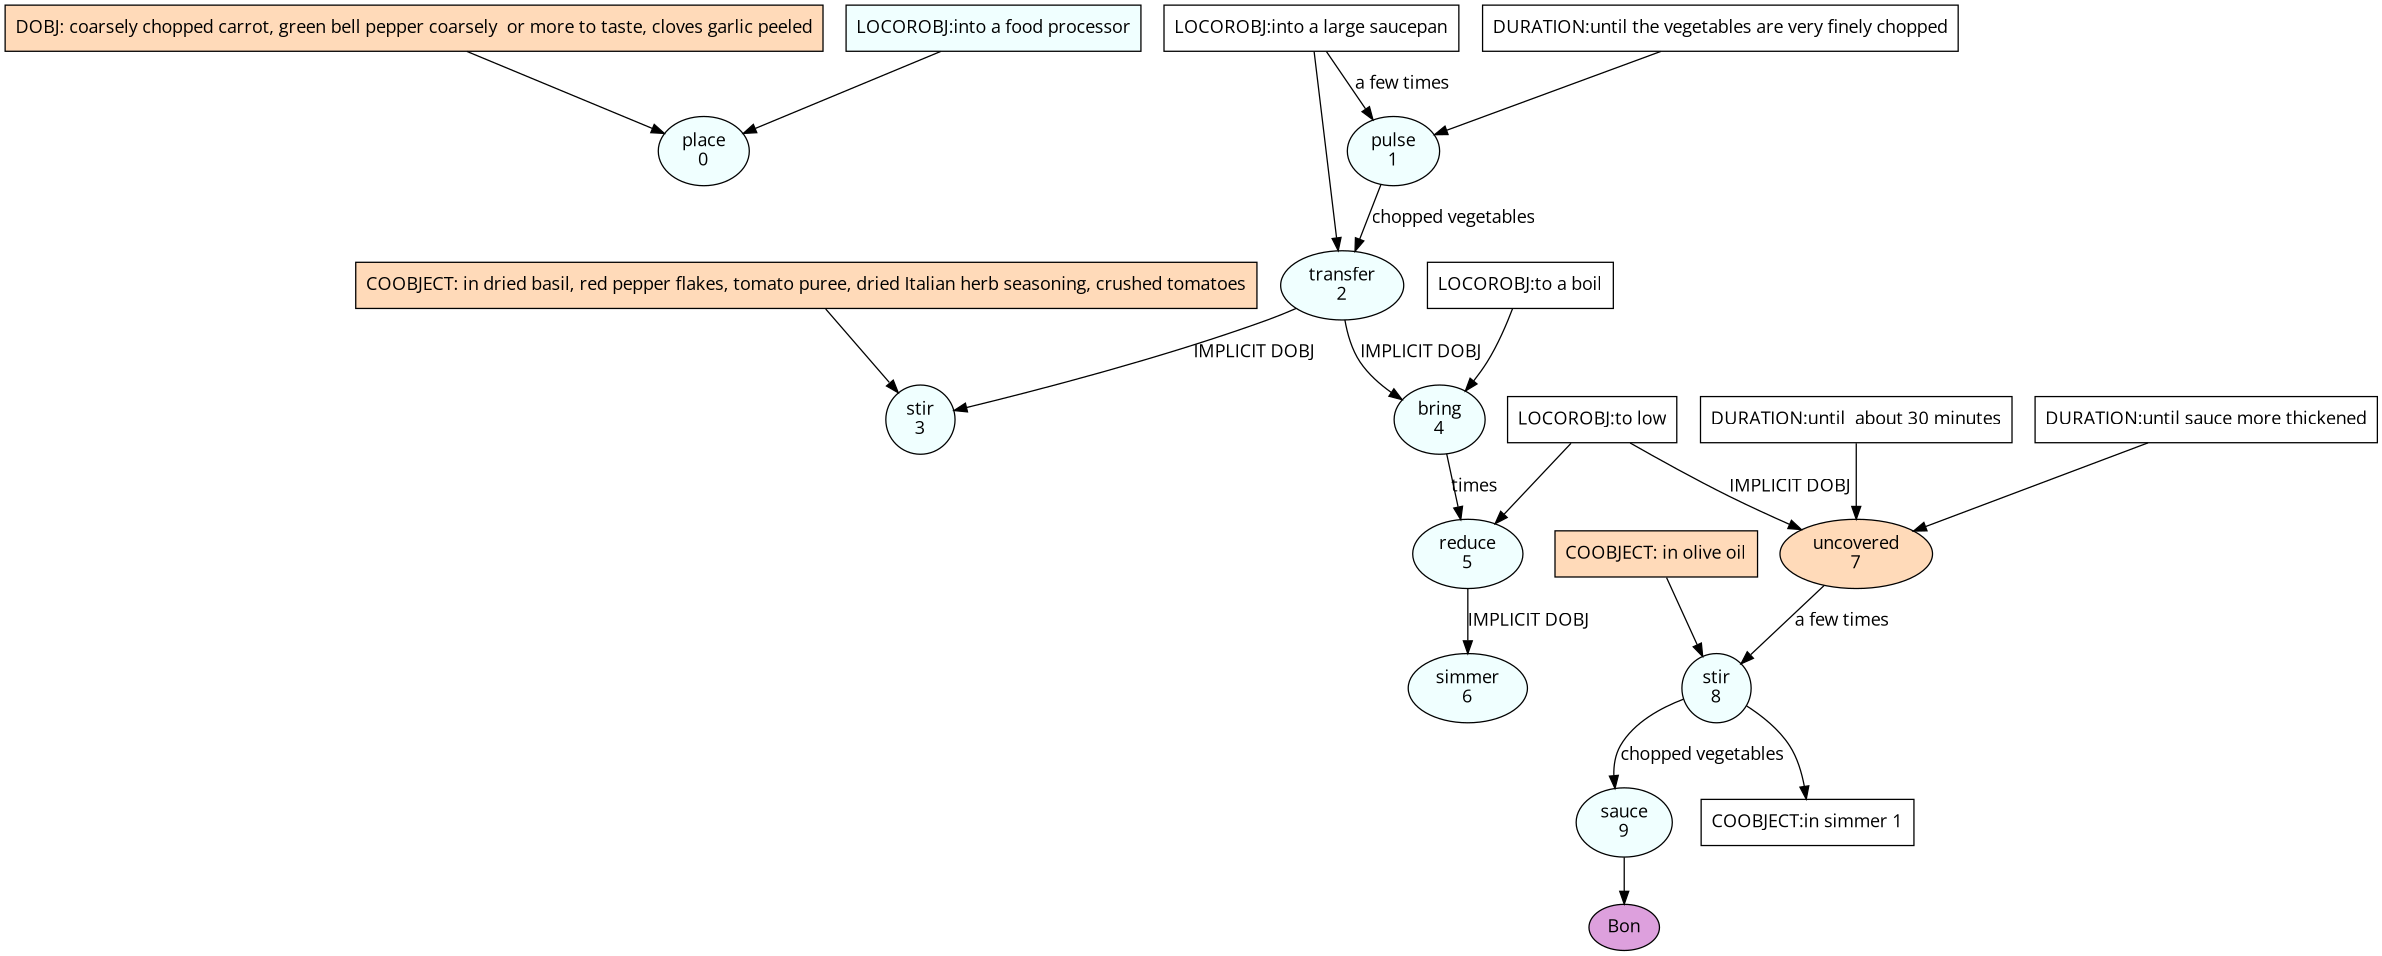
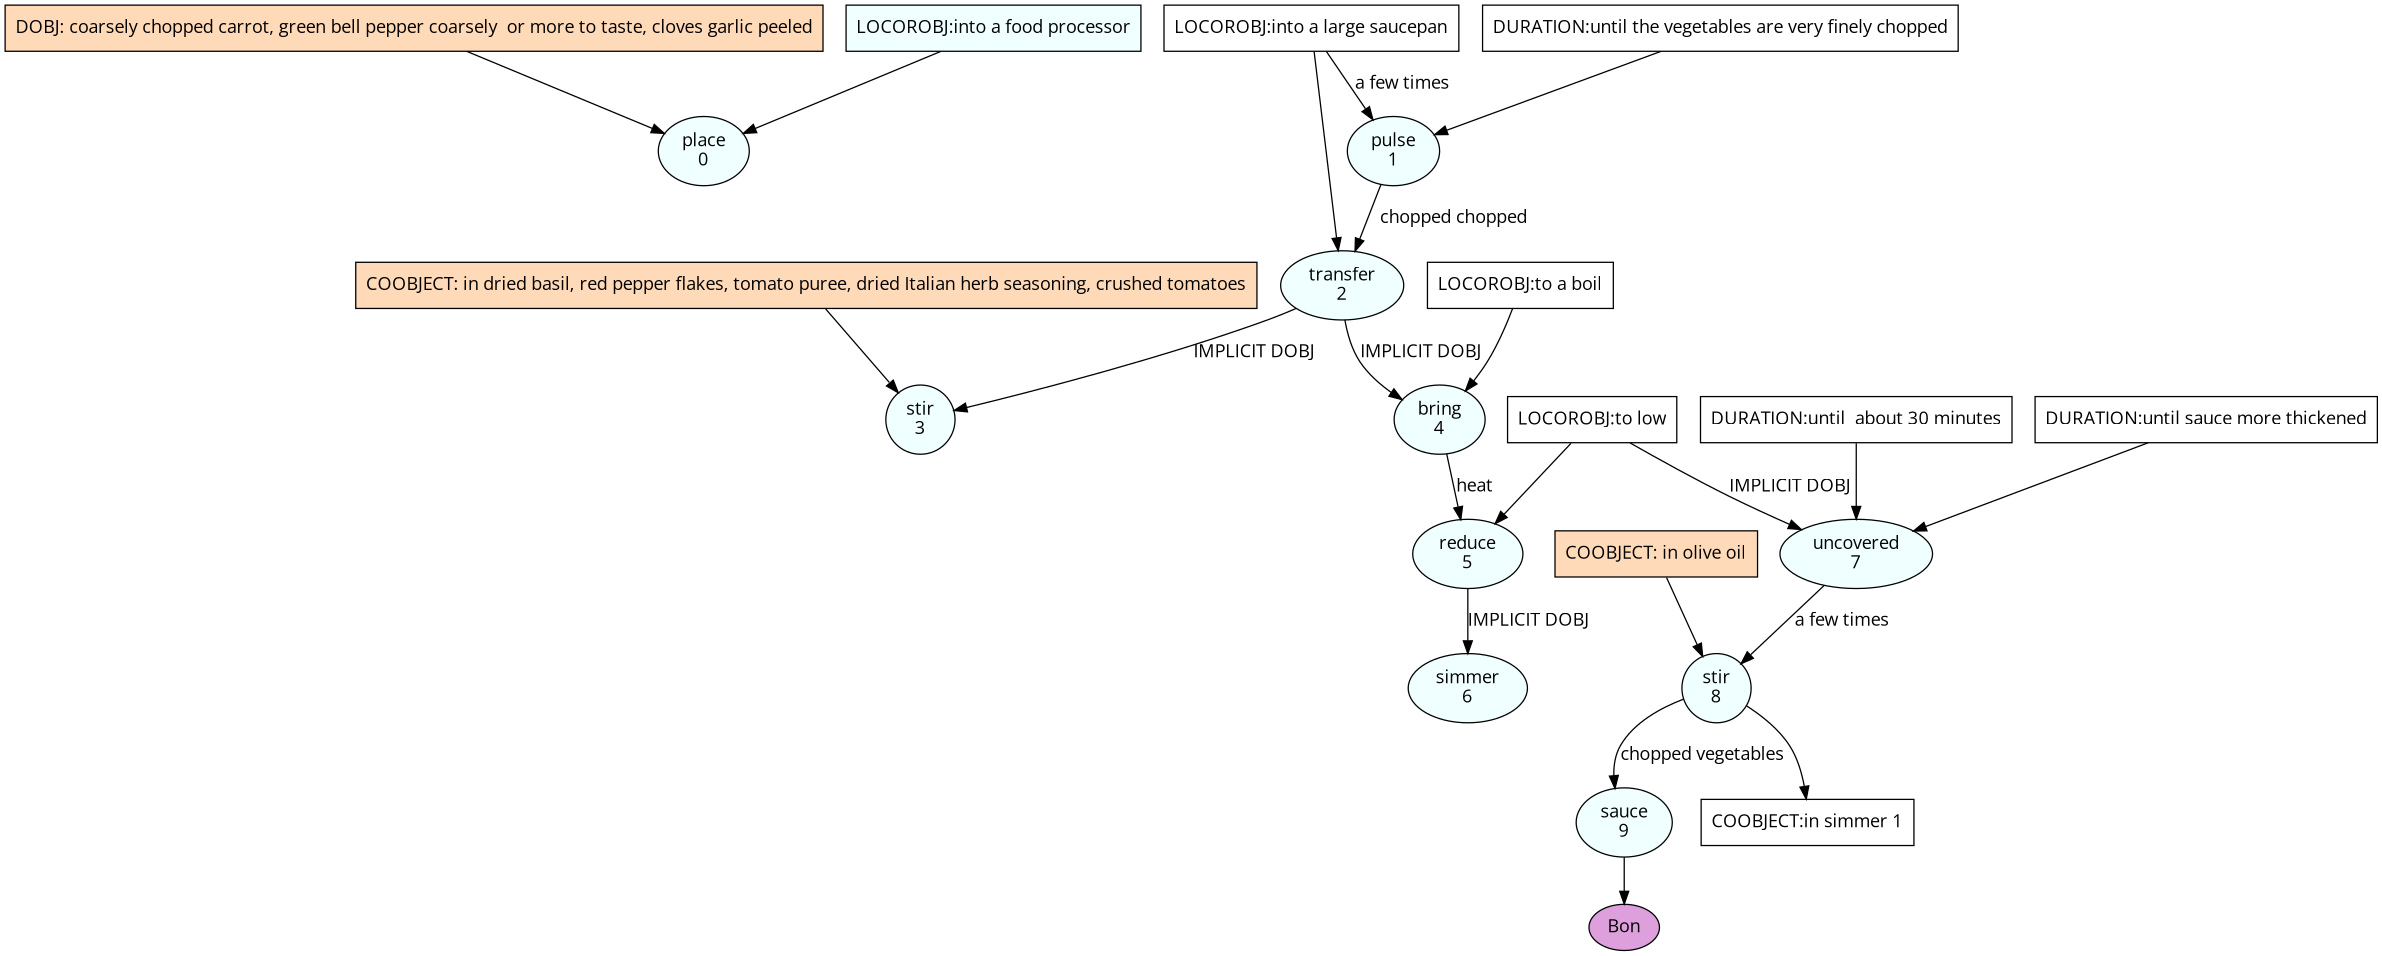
(1454, 218) -> (1454, 218)
(1475, 487) -> (1475, 487)
(1856, 554) -> (1856, 554)
